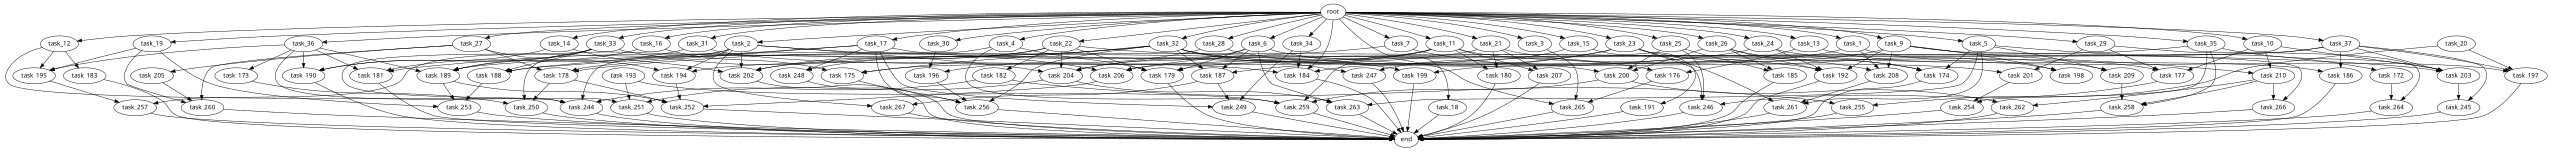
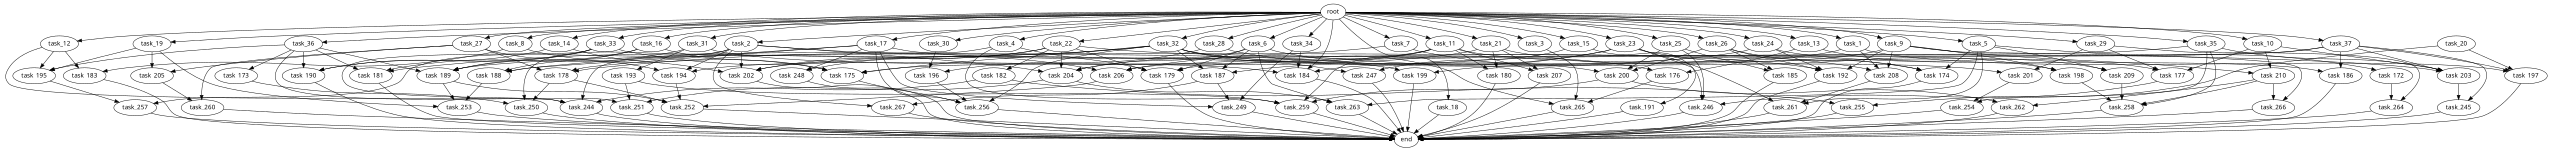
none -> (515, 44)
none -> (663, 59)
(550, 60) -> (573, 60)
(125, 81) -> (152, 58)
none -> (2092, 89)
